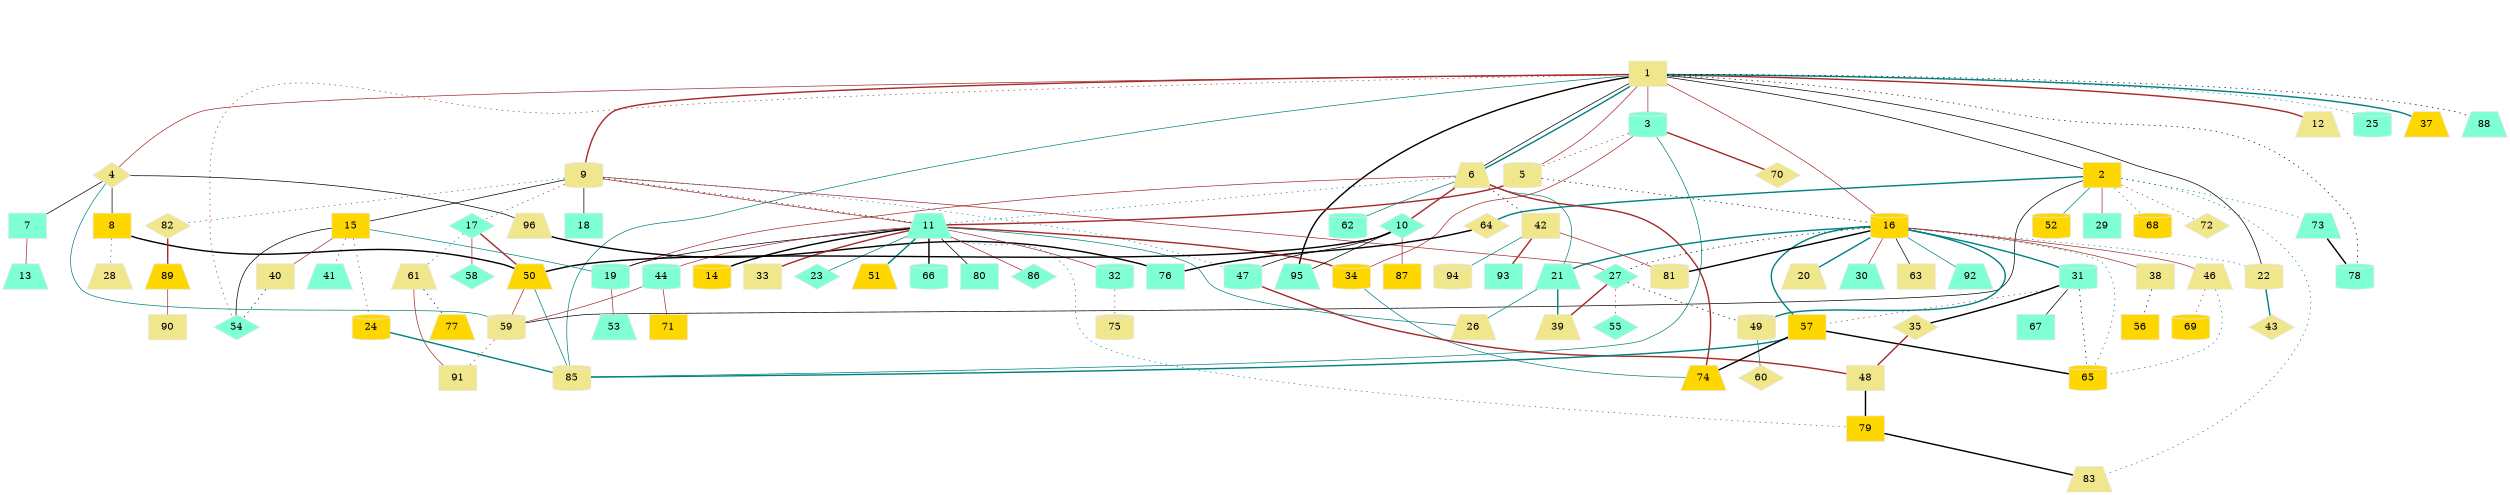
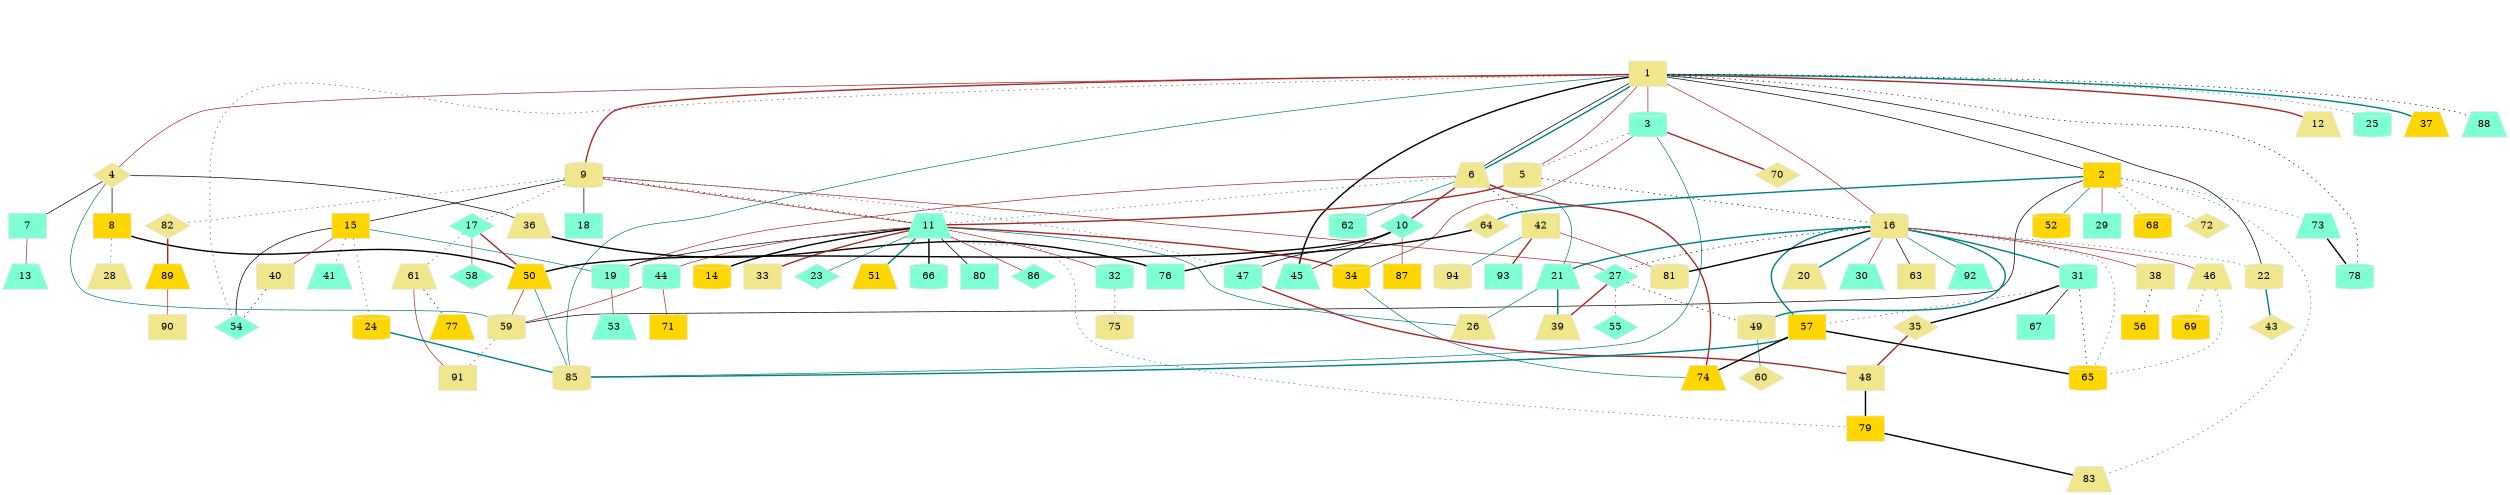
(530, 226) -> (530, 226)
(1889, 226) -> (1889, 226)
(1297, 277) -> (1297, 277)
